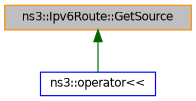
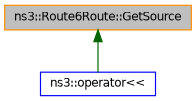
(98, 18) -> (98, 18)
